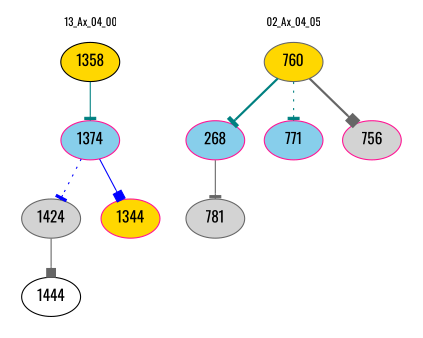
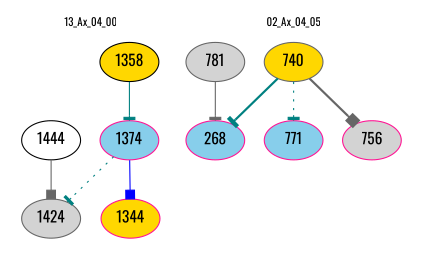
(294, 62) -> (294, 62)
(72, 177) -> (92, 177)
(215, 177) -> (215, 99)
(51, 252) -> (51, 174)
